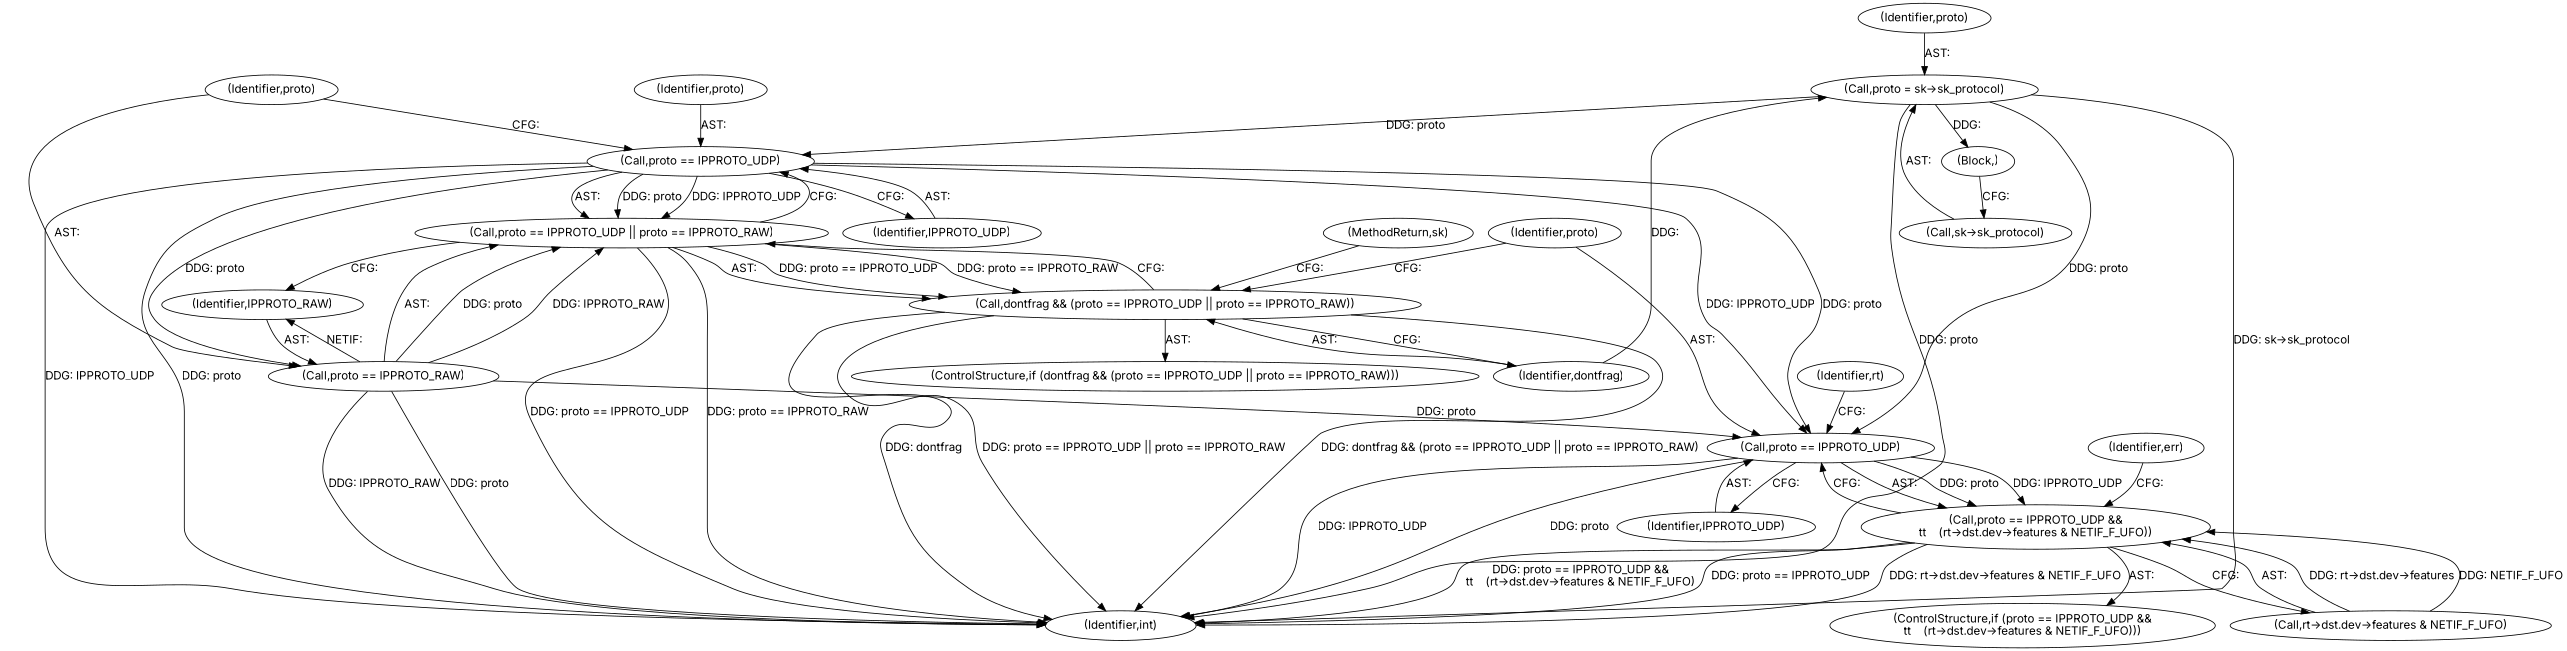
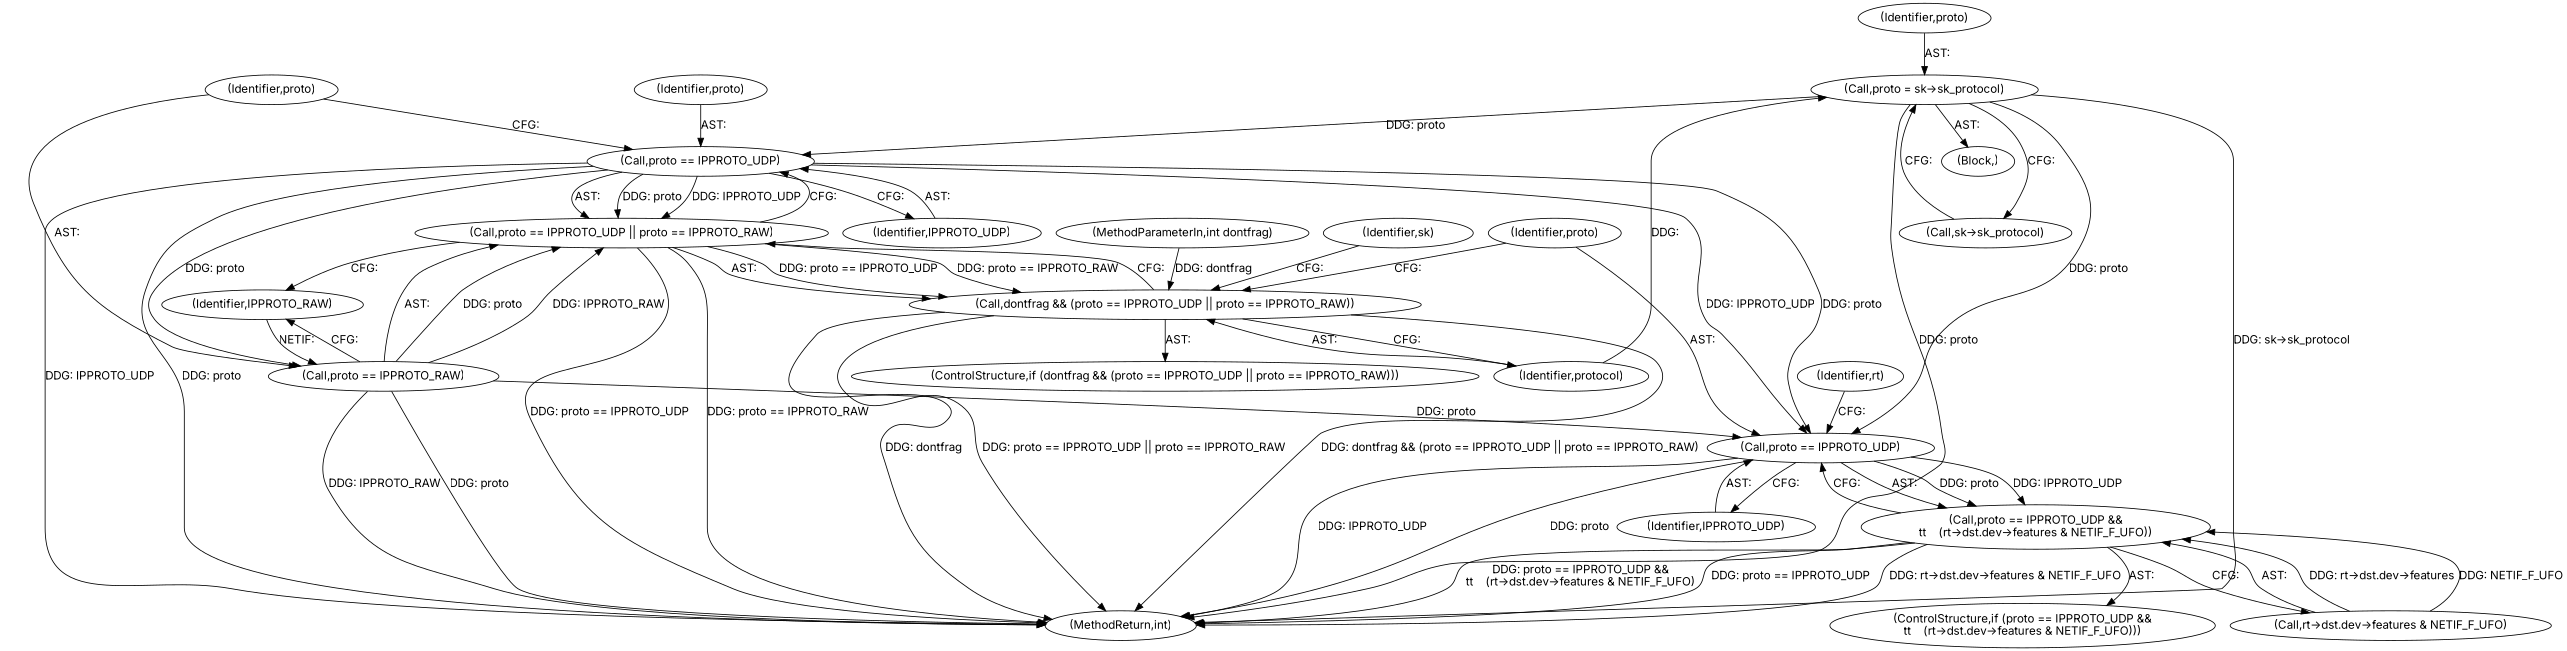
(1969, 126) -> (1969, 126)
(1920, 161) -> (1920, 161)
(1981, 193) -> (2022, 148)
none -> (1183, 233)
(1398, 233) -> (1398, 233)
(298, 341) -> (298, 341)
(346, 341) -> (346, 341)
(1571, 376) -> (1571, 376)
(2146, 448) -> none
(1121, 626) -> (1121, 626)
